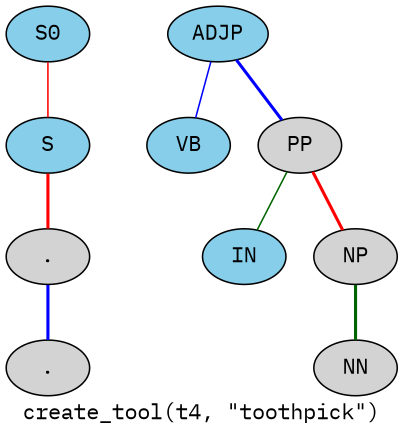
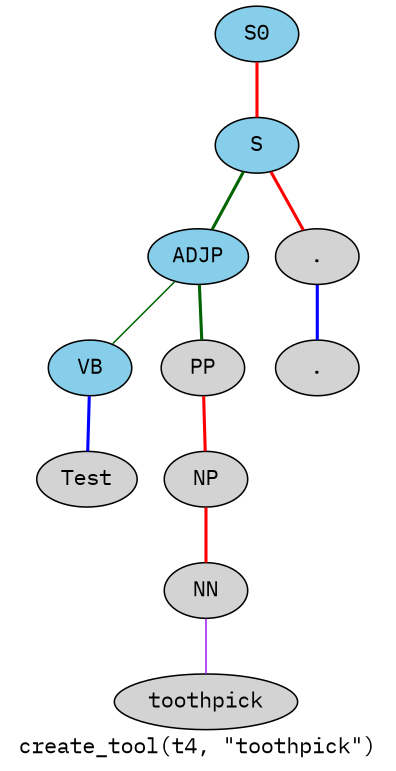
(48, 90) -> (257, 90)
(203, 90) -> (144, 313)
(259, 90) -> (201, 312)
none -> (228, 201)
(244, 257) -> none
(356, 312) -> (206, 535)
none -> (87, 479)
none -> (206, 702)
